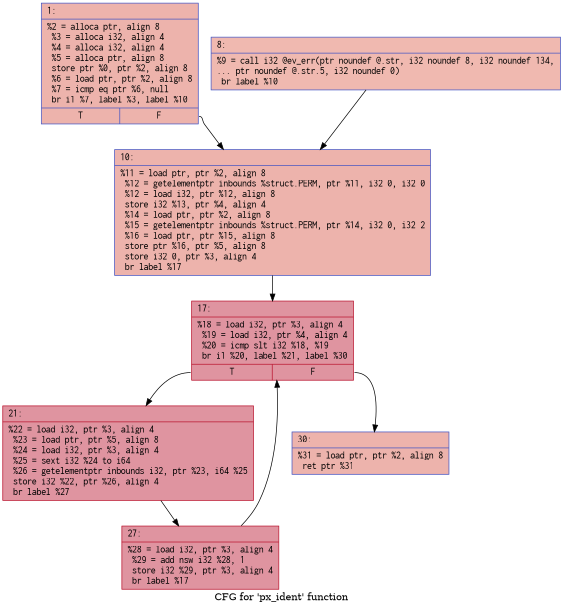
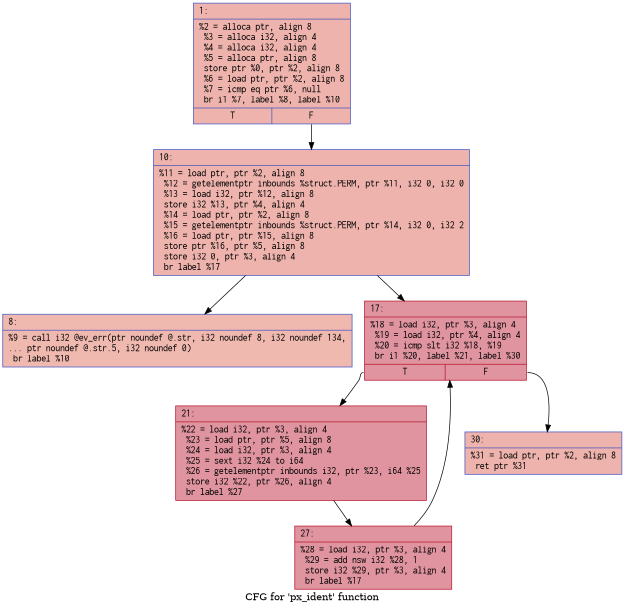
(117, 100) -> (269, 100)
(345, 117) -> (228, 292)
(198, 194) -> (236, 194)
